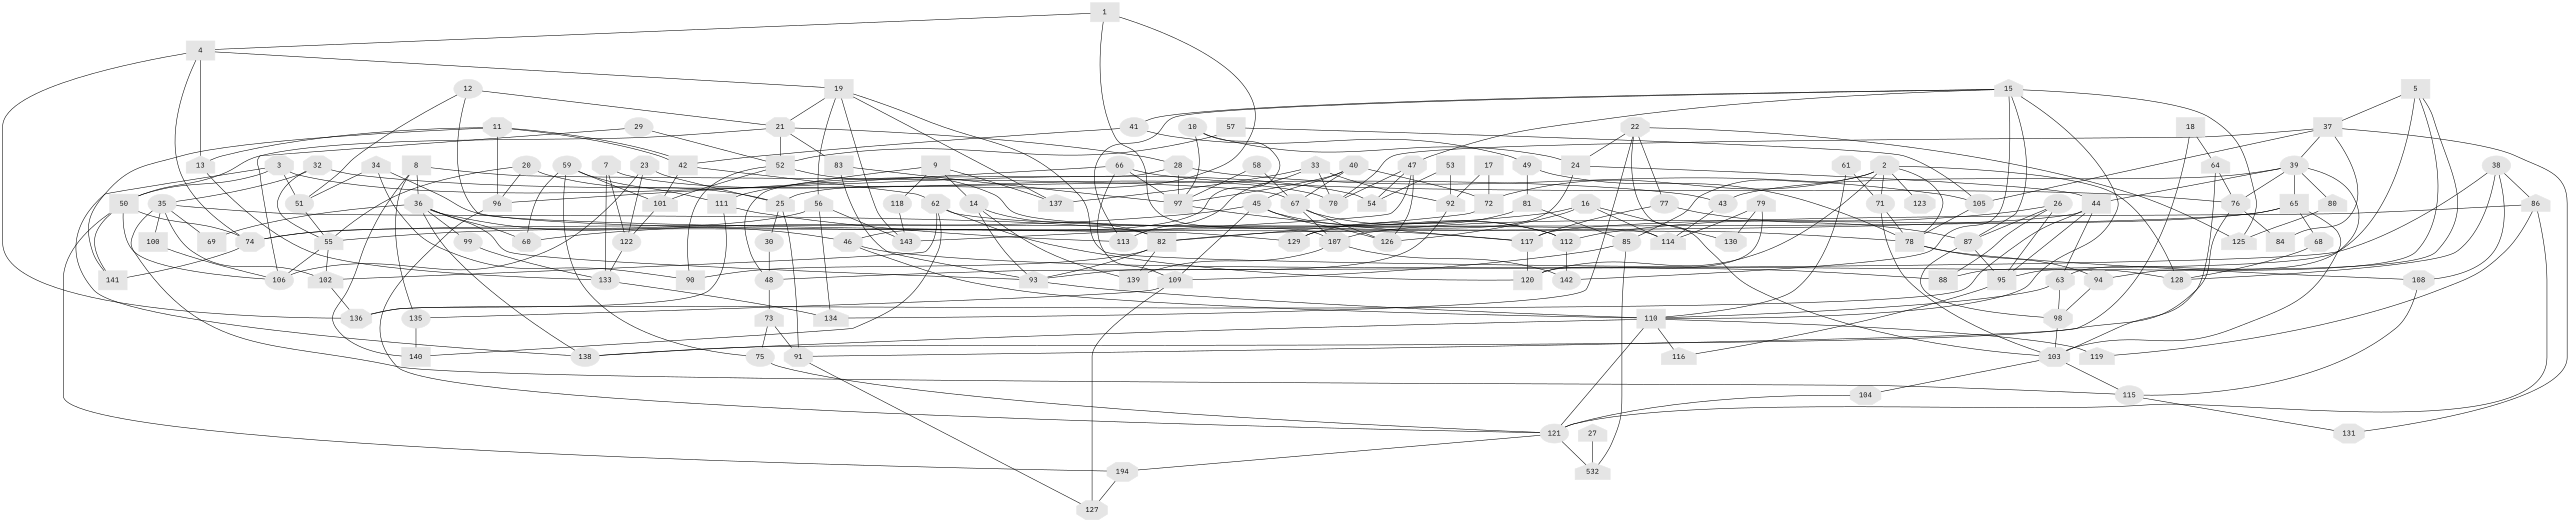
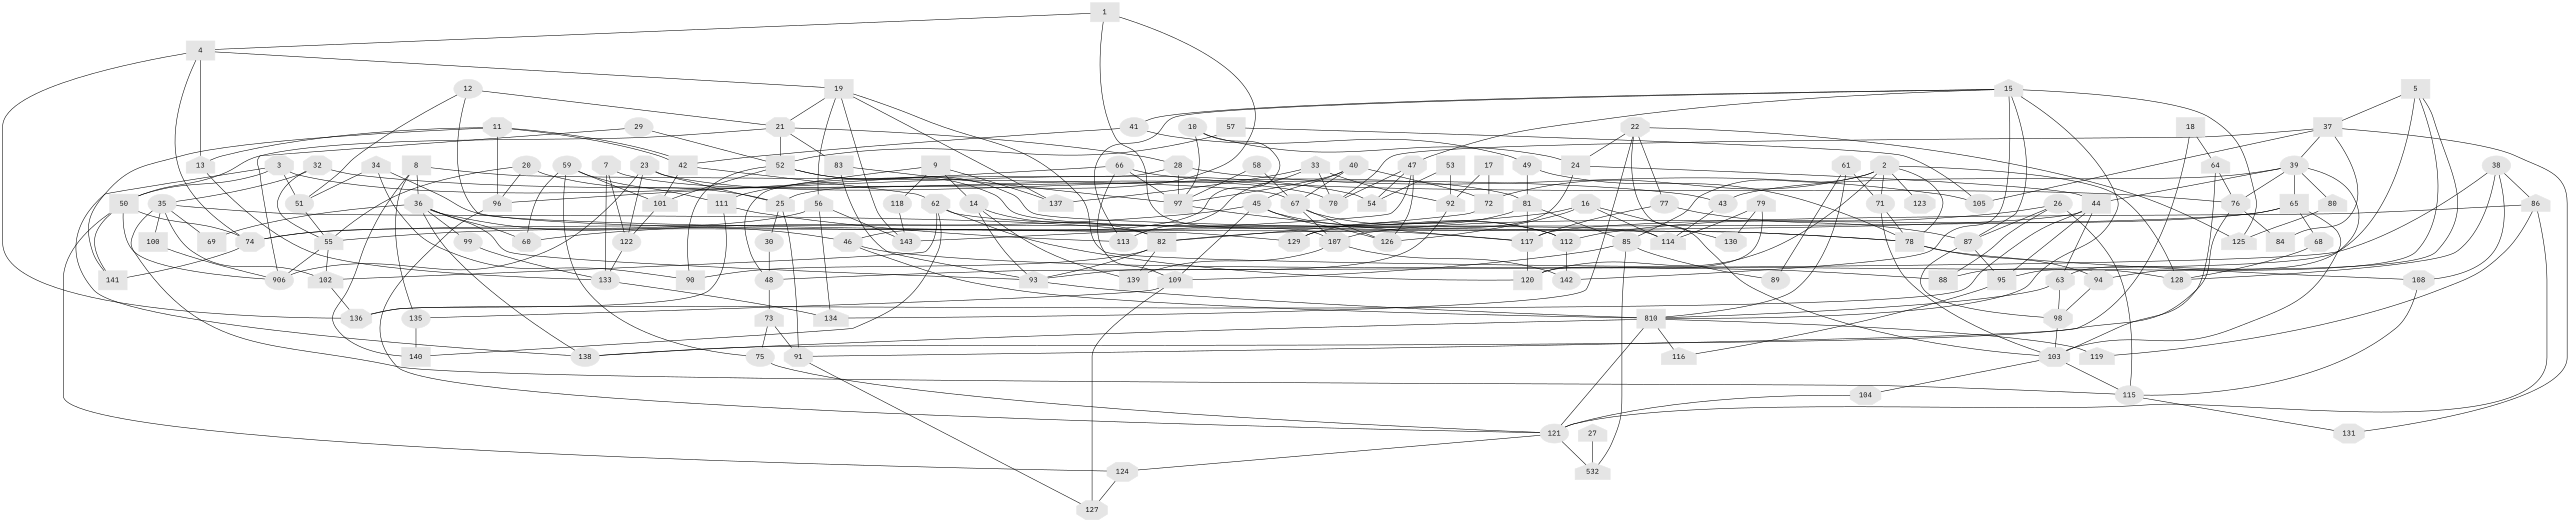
none -> (1087, 185)
none -> (1527, 222)
(1936, 227) -> (1145, 222)
(2030, 242) -> (2124, 289)
(279, 280) -> (279, 280)
none -> (1776, 280)
(1651, 319) -> (1651, 319)
(1122, 472) -> (1122, 472)
